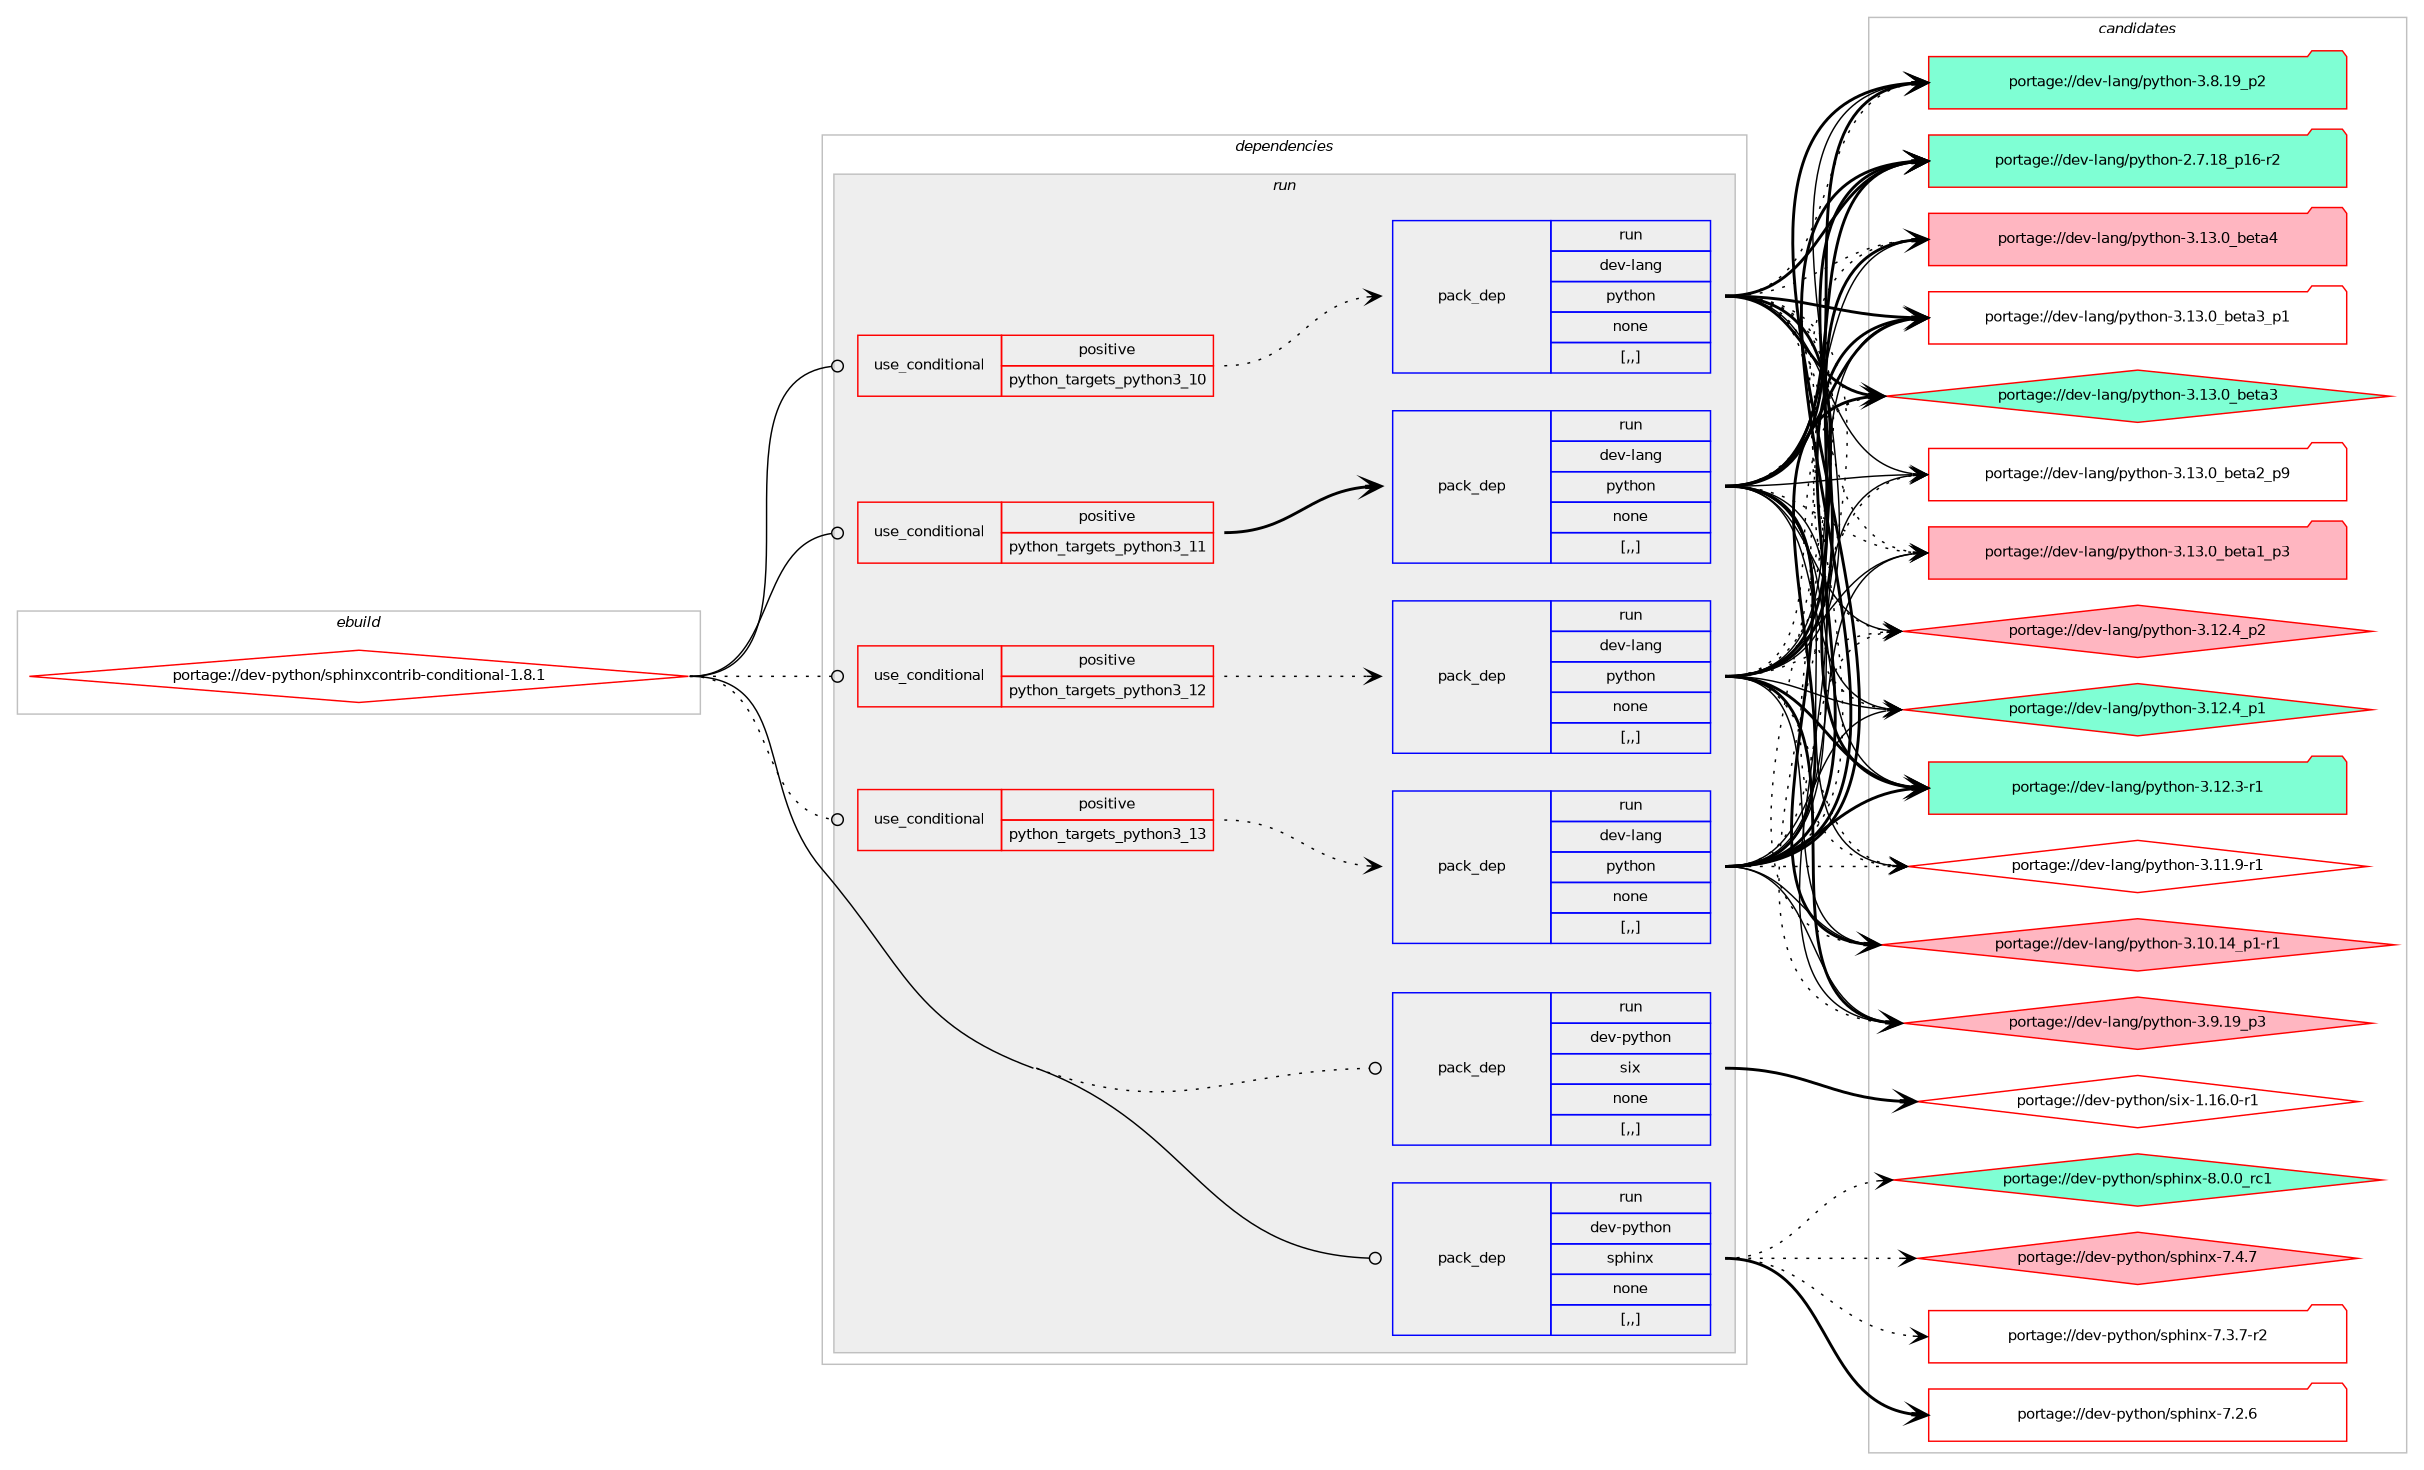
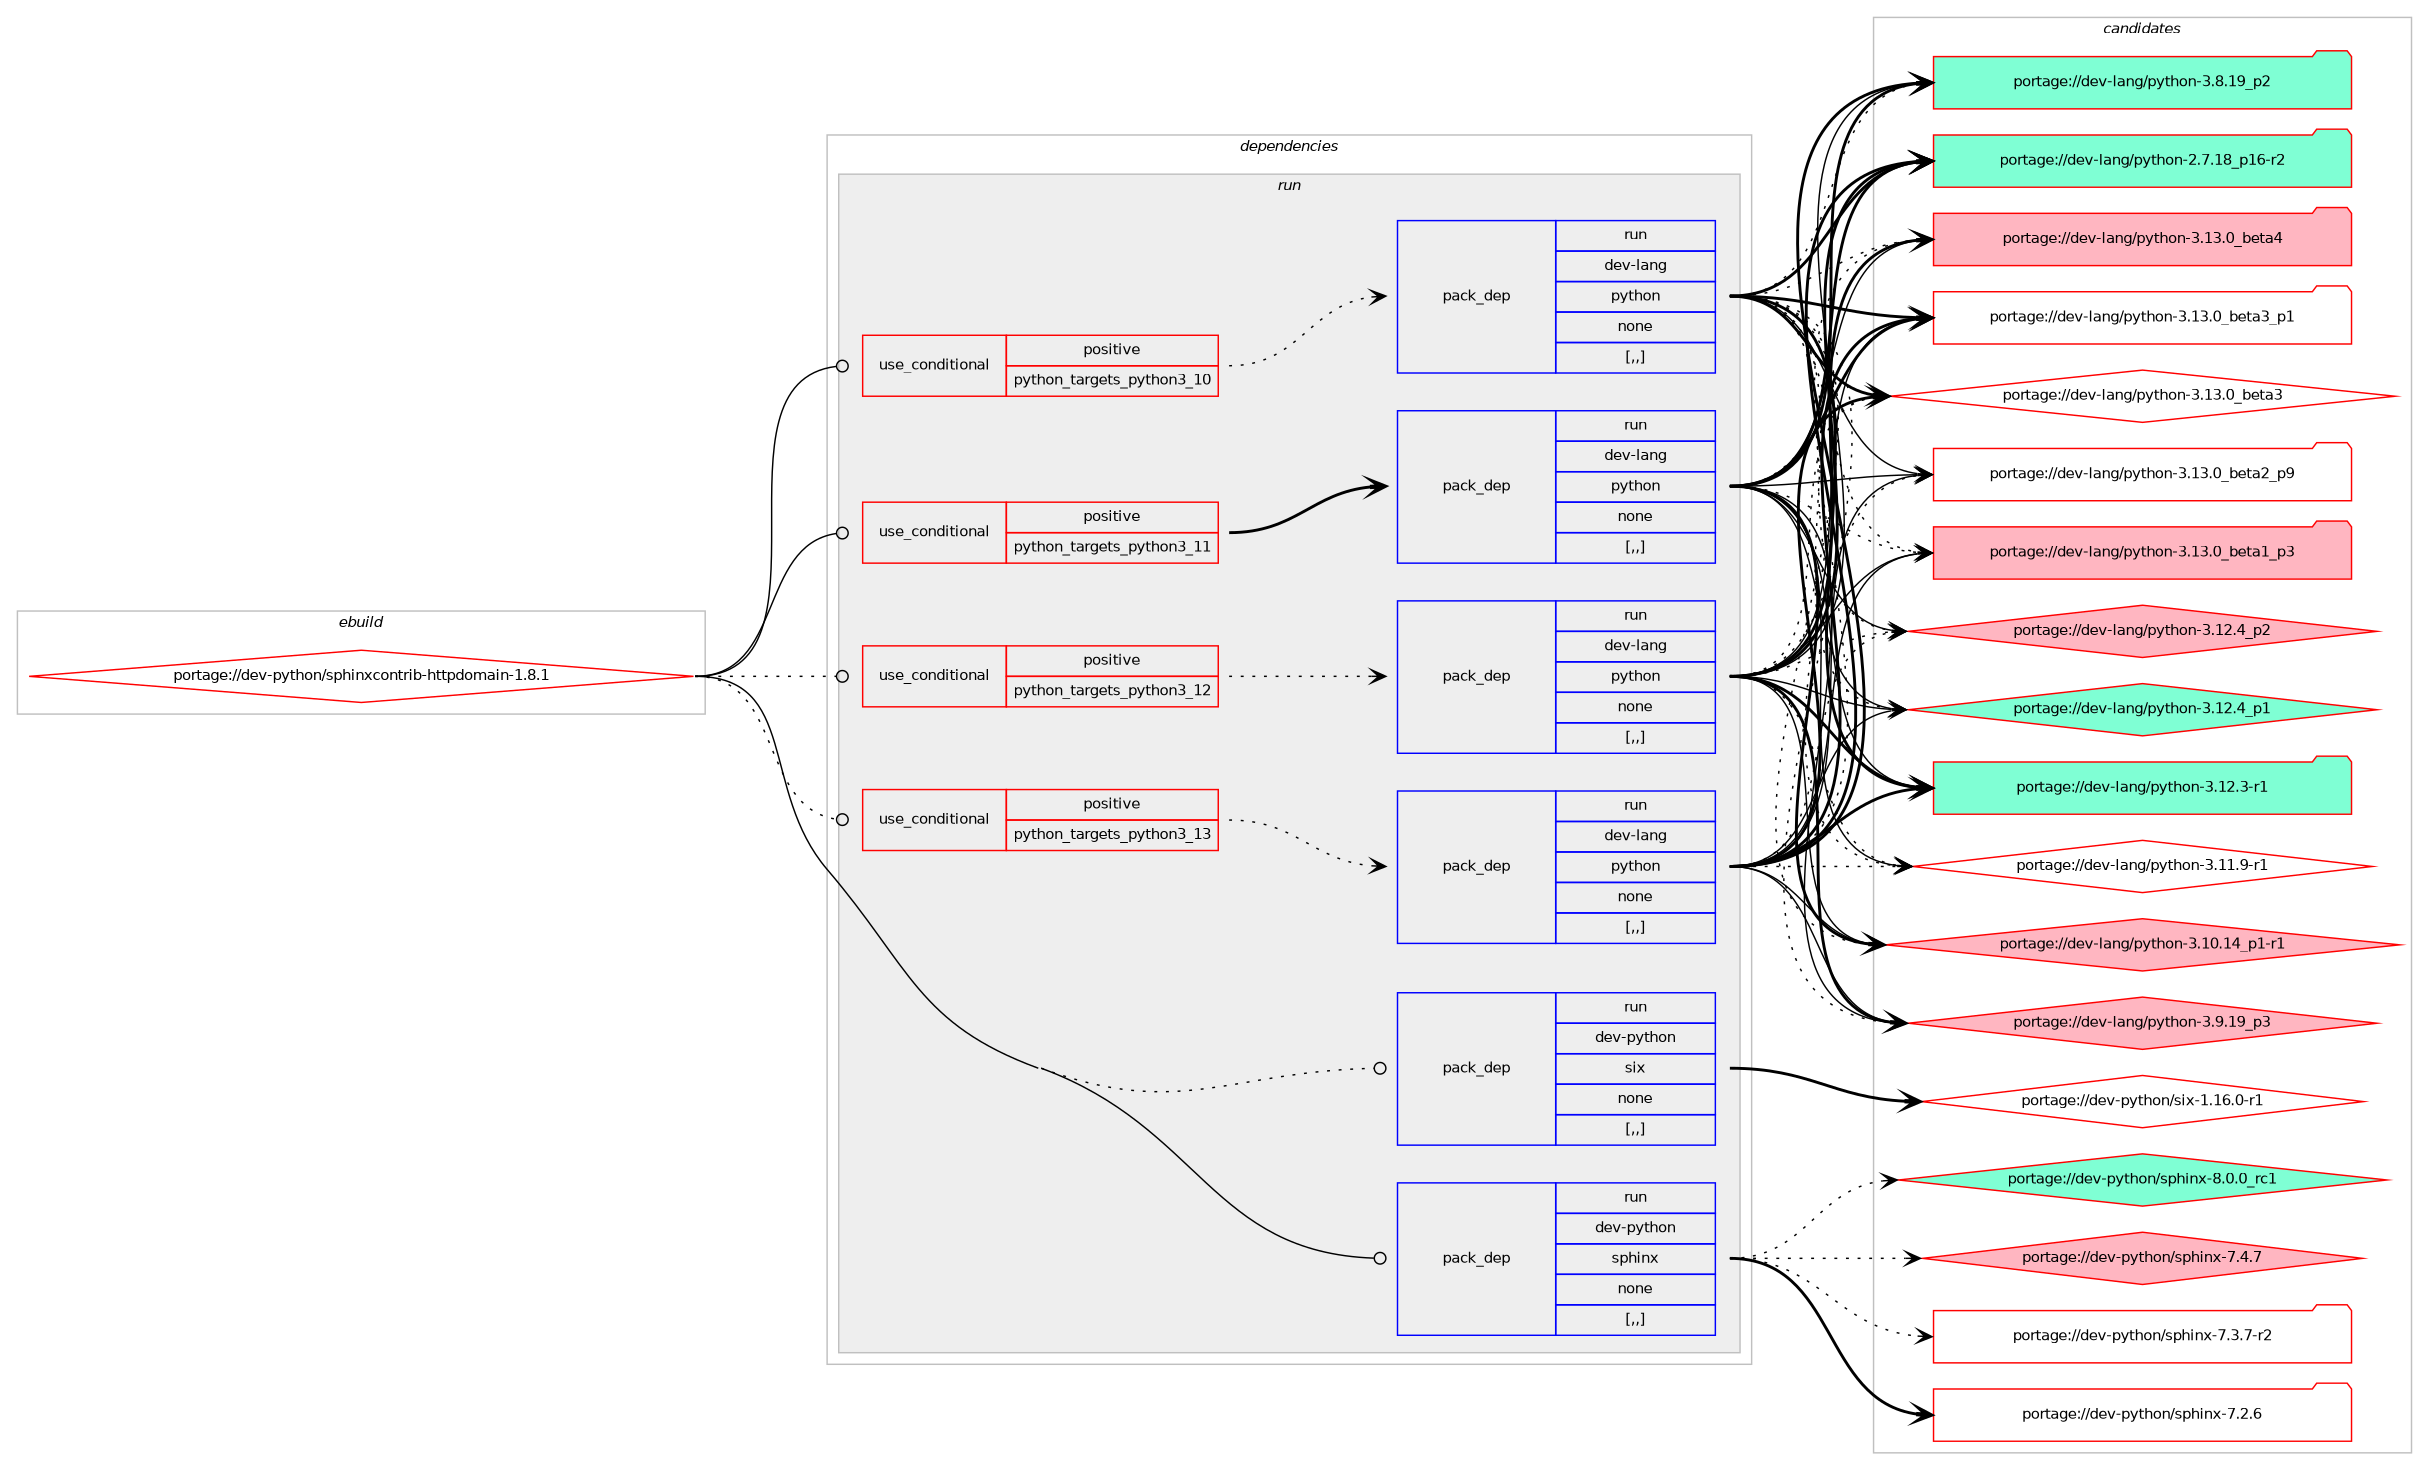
(2138, 396) -> (2143, 396)
(359, 676) -> (361, 676)
